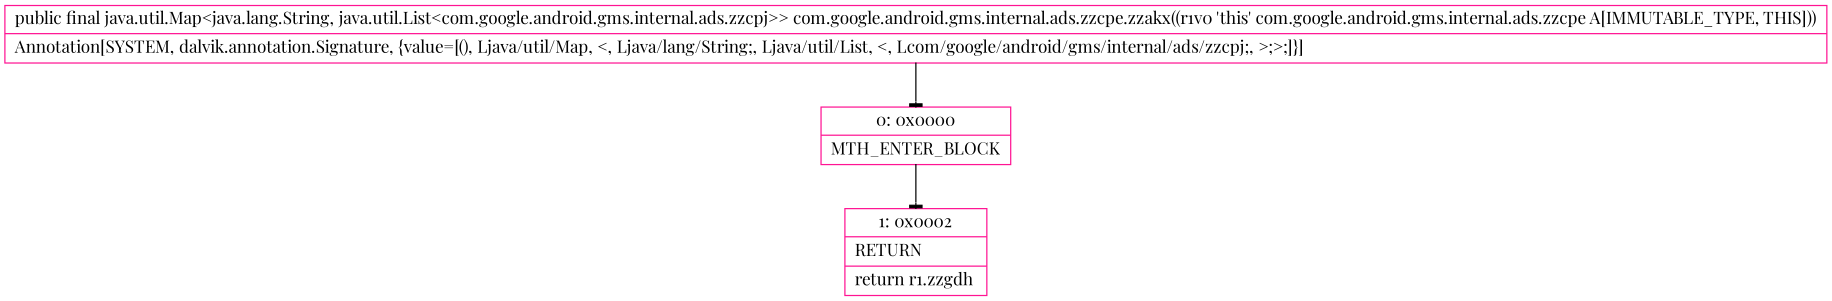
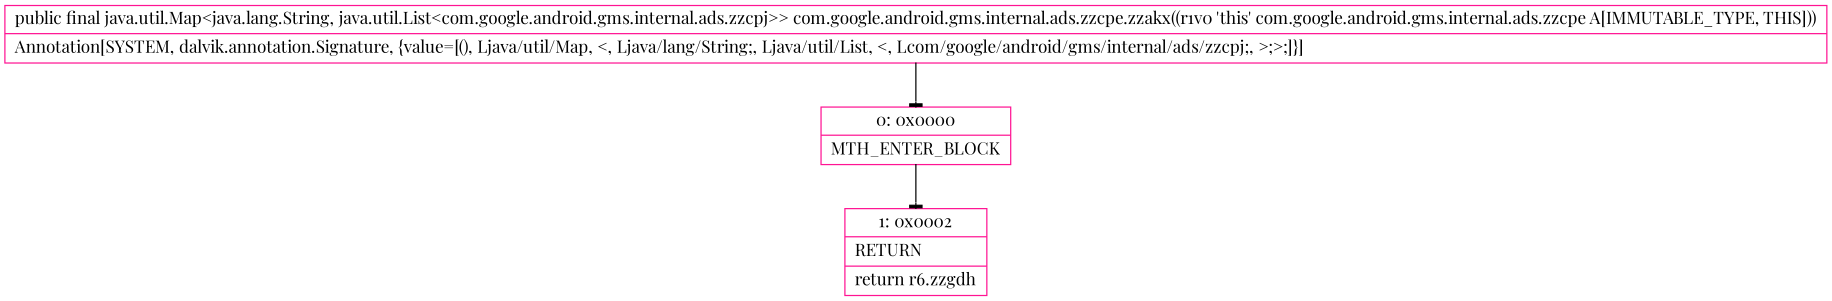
(914, 280) -> (916, 280)
